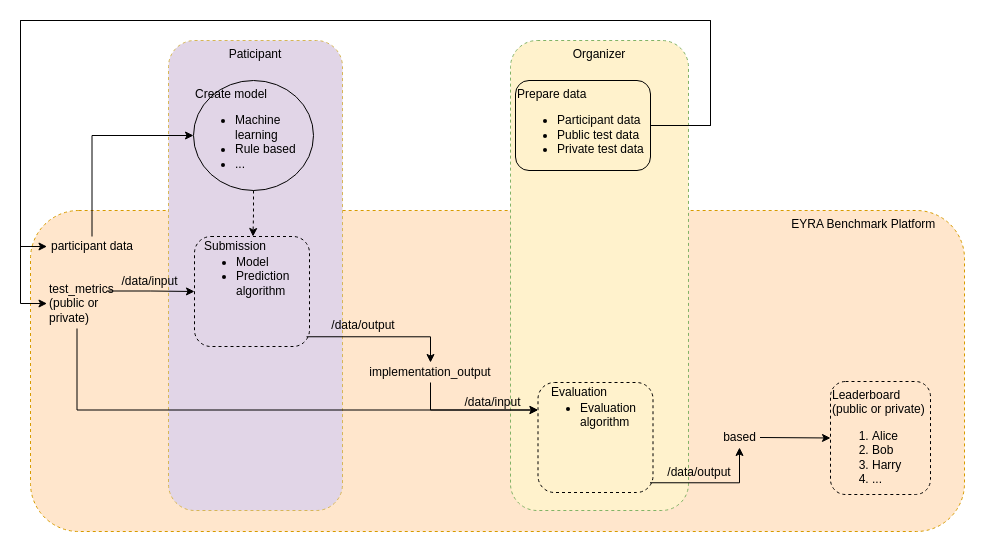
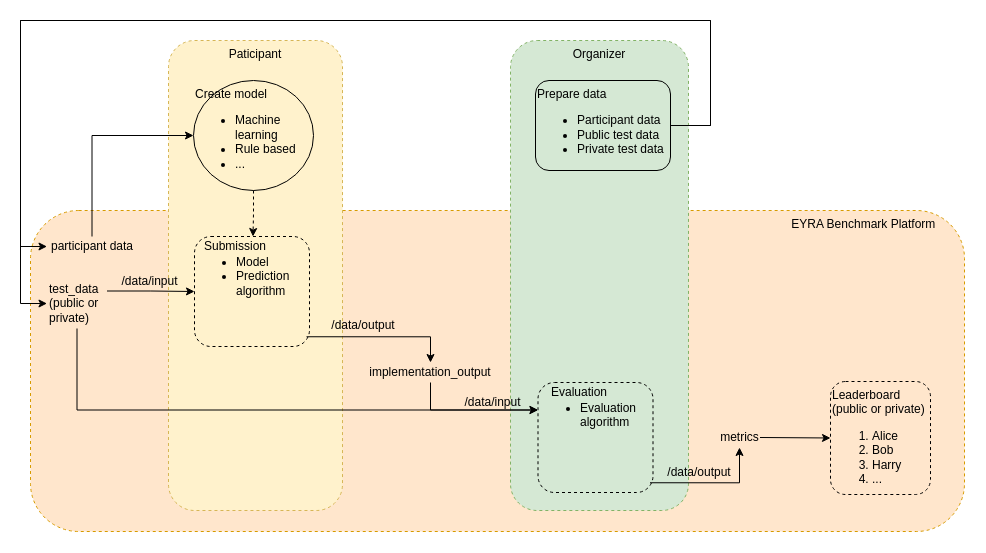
(583, 126) -> (603, 126)
(256, 276) -> (256, 276)
(600, 276) -> (600, 276)
(79, 304) -> (79, 304)
(740, 438) -> (740, 438)
